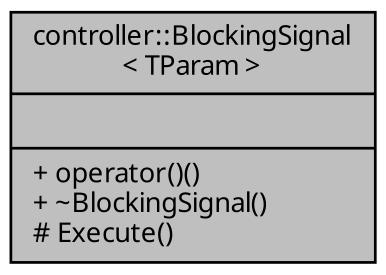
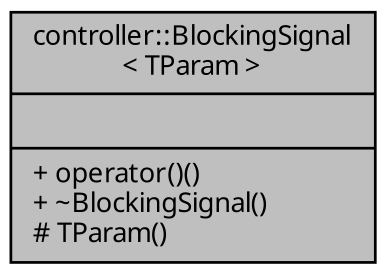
(103, 234) -> (101, 234)
